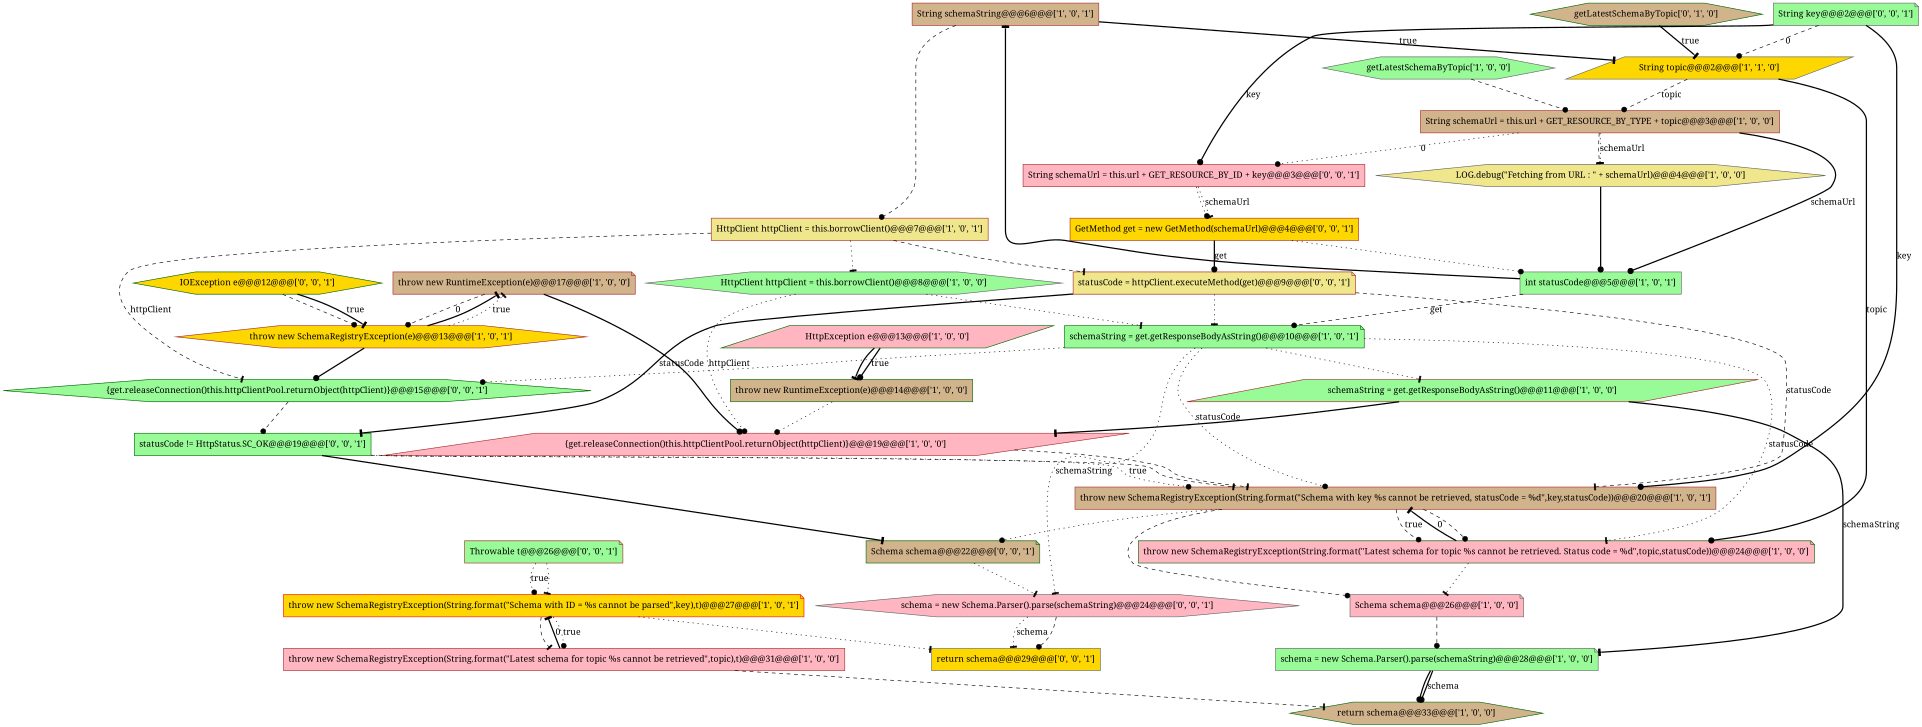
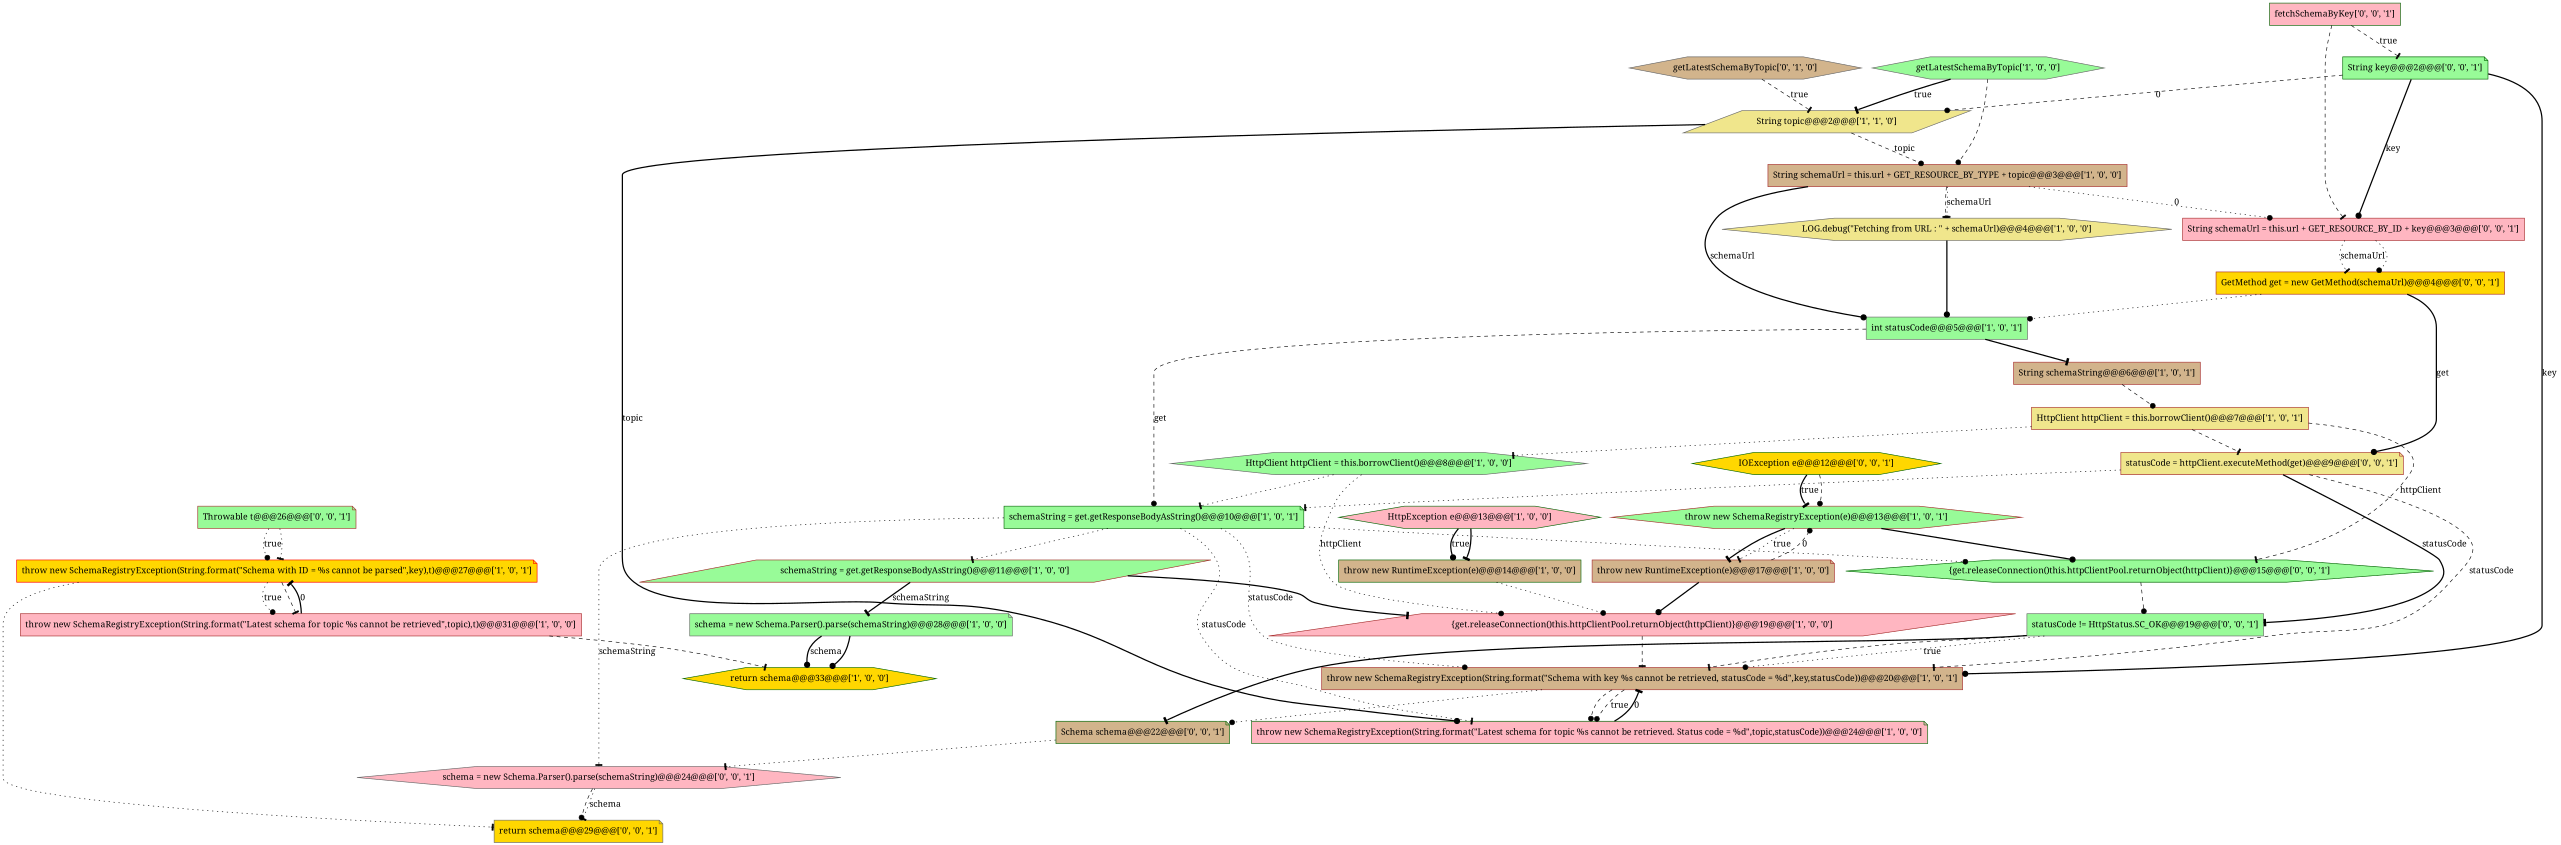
(1646, 14) -> (1745, 68)
(1846, 14) -> (2415, 68)
none -> (2335, 14)
(1677, 40) -> (1785, 94)
(1356, 41) -> (1904, 93)
(1709, 68) -> (1827, 122)
(381, 337) -> (1816, 517)
(887, 337) -> (1470, 517)
(253, 444) -> (2145, 625)
(1437, 606) -> none
(1016, 659) -> (578, 831)
(1416, 713) -> (810, 679)
